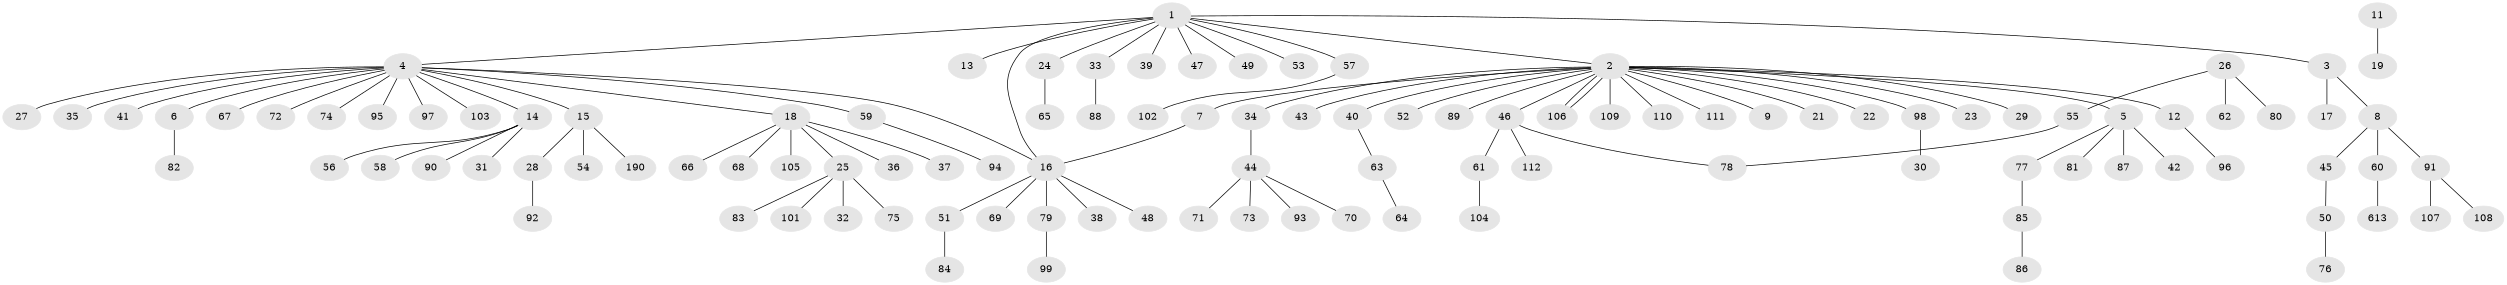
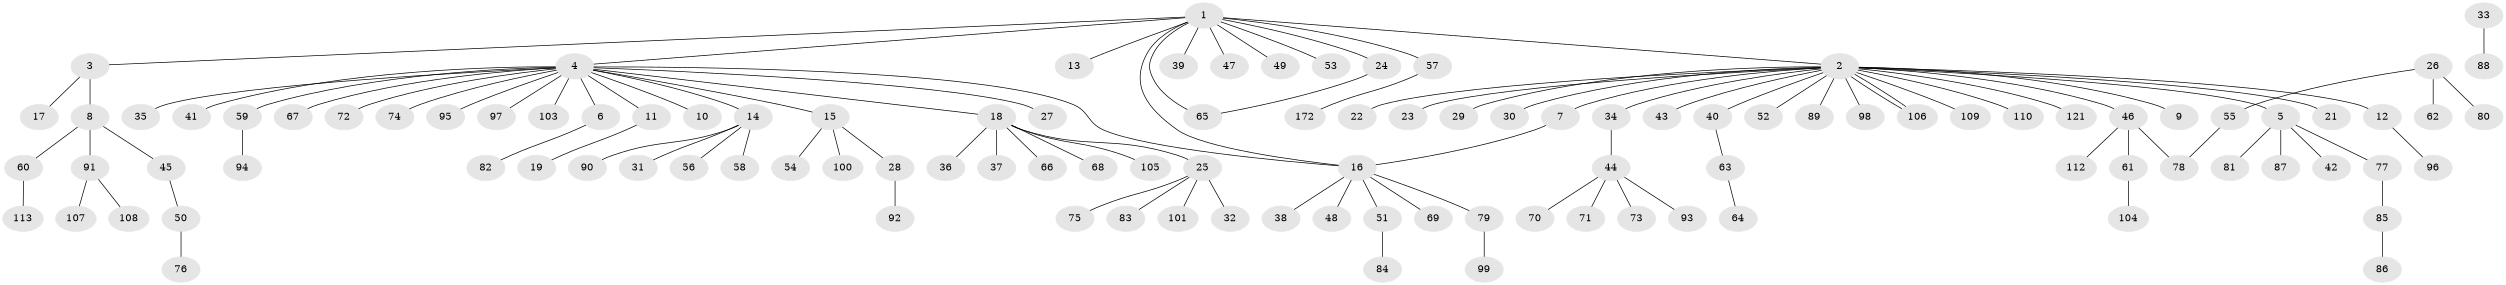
(1134, 41) -> (1150, 66)
none -> (613, 92)
none -> (702, 117)
(1148, 117) -> (1305, 117)
(1716, 117) -> (2076, 117)
(1921, 143) -> (1626, 85)
(636, 168) -> (843, 168)
(2378, 219) -> (23, 219)
